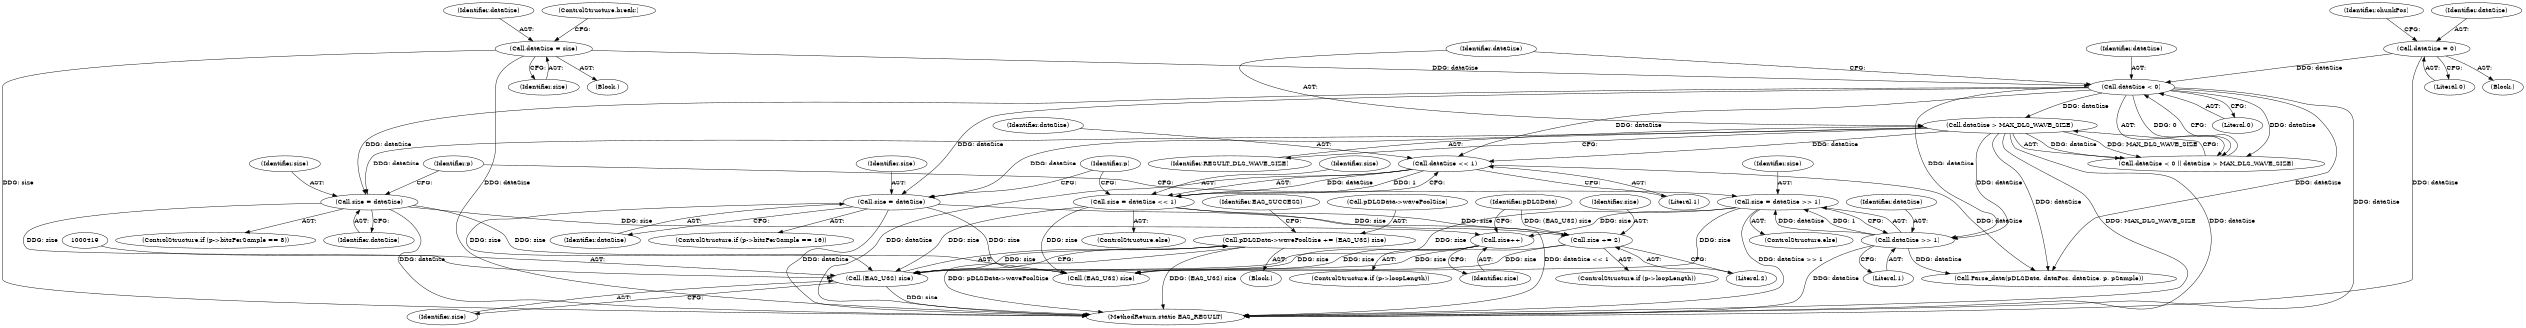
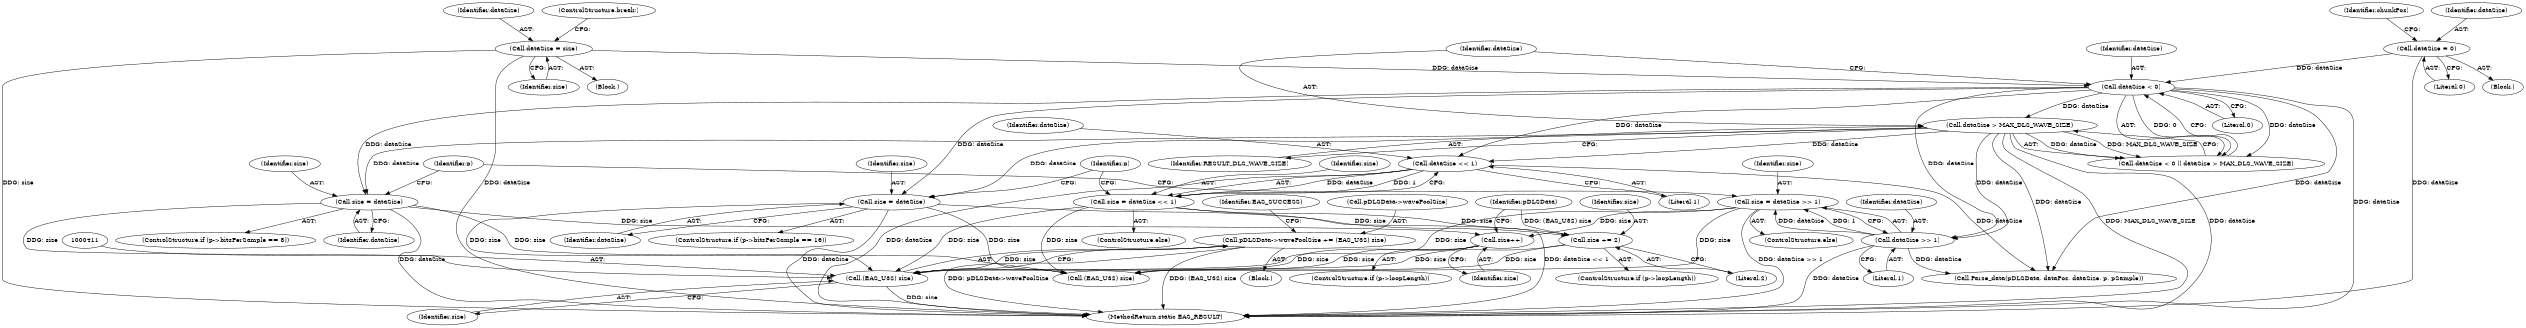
(85, 240) -> (85, 240)
